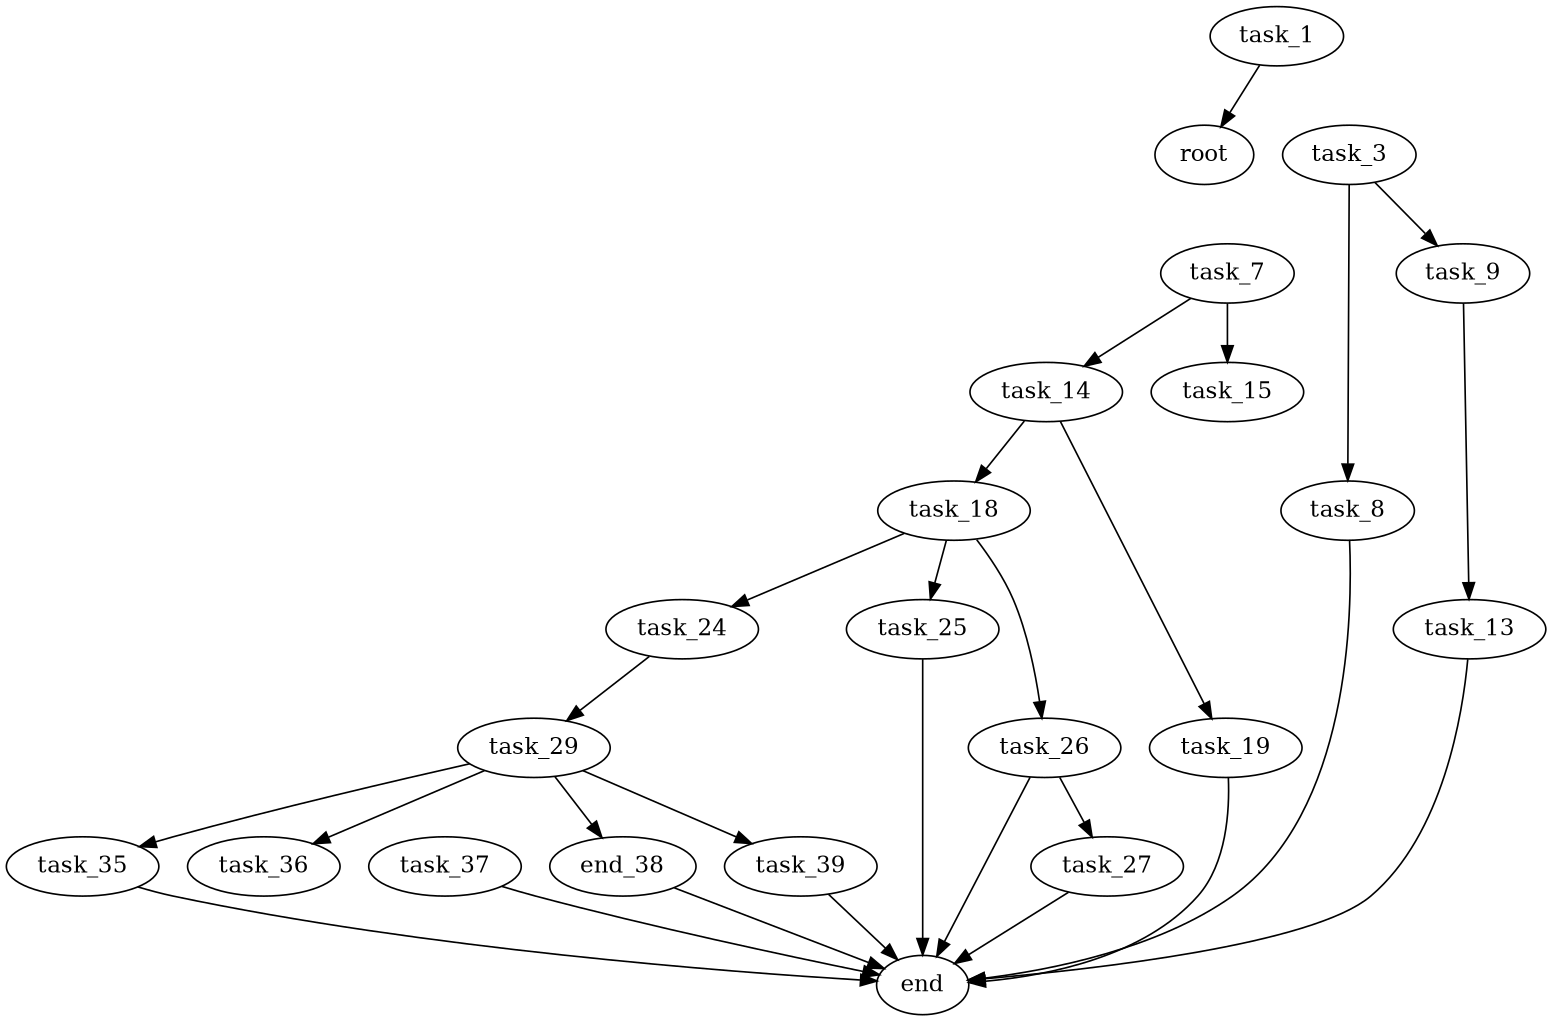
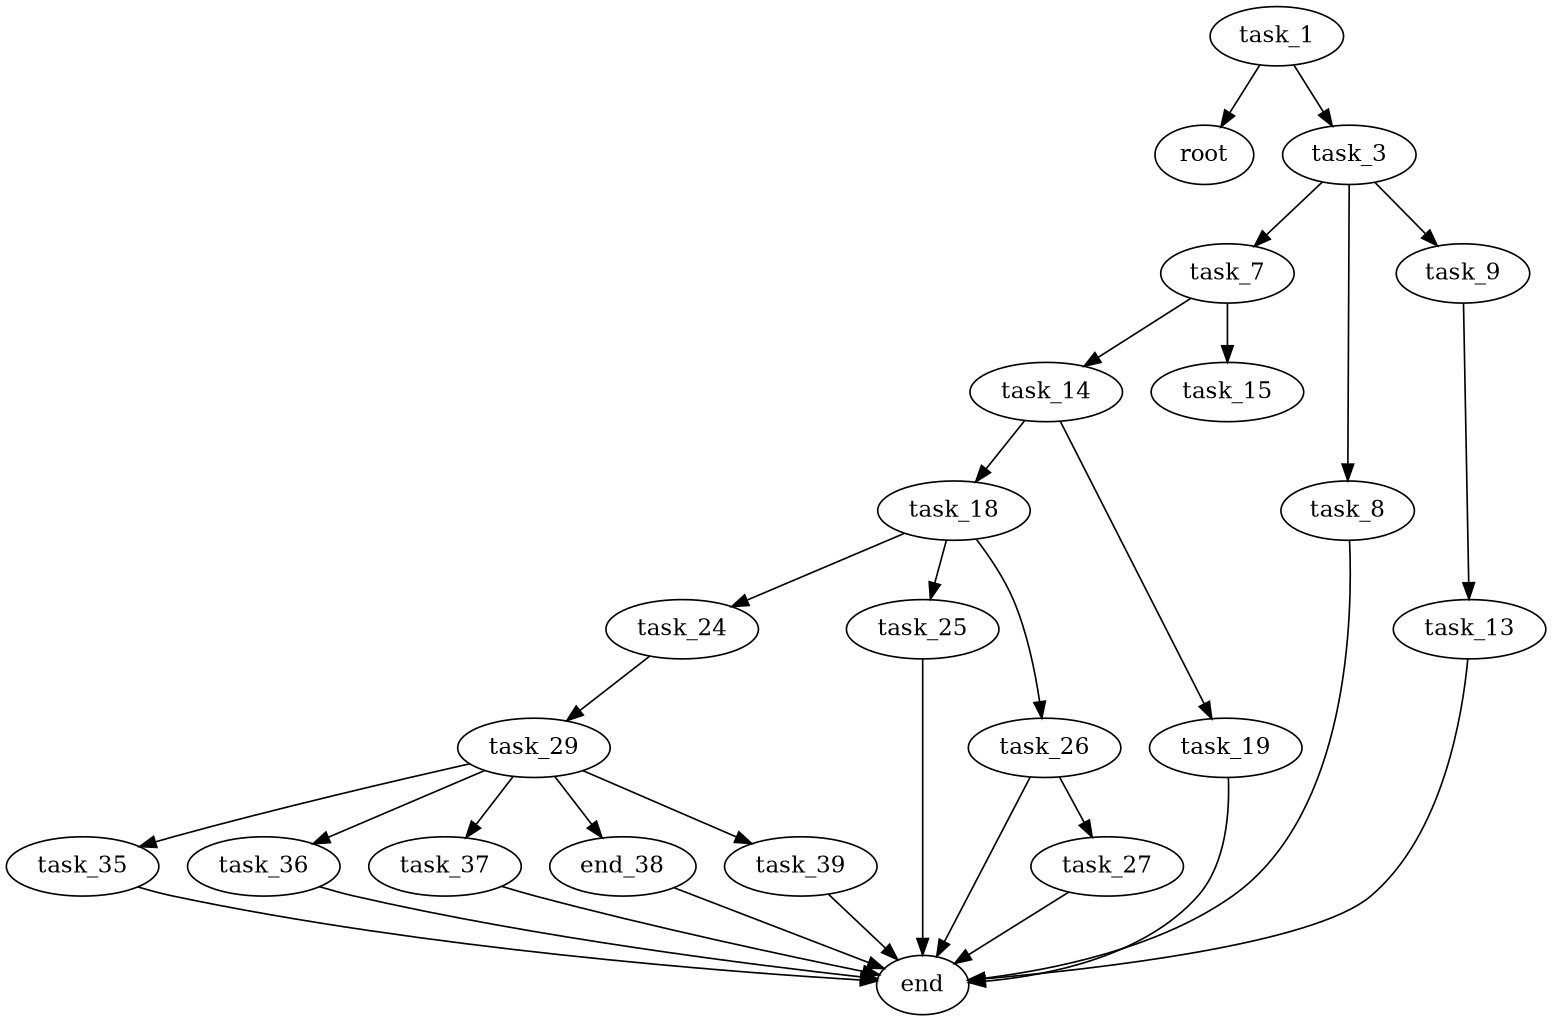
none -> (1309, 89)
none -> (1294, 208)
none -> (494, 801)
none -> (589, 940)
